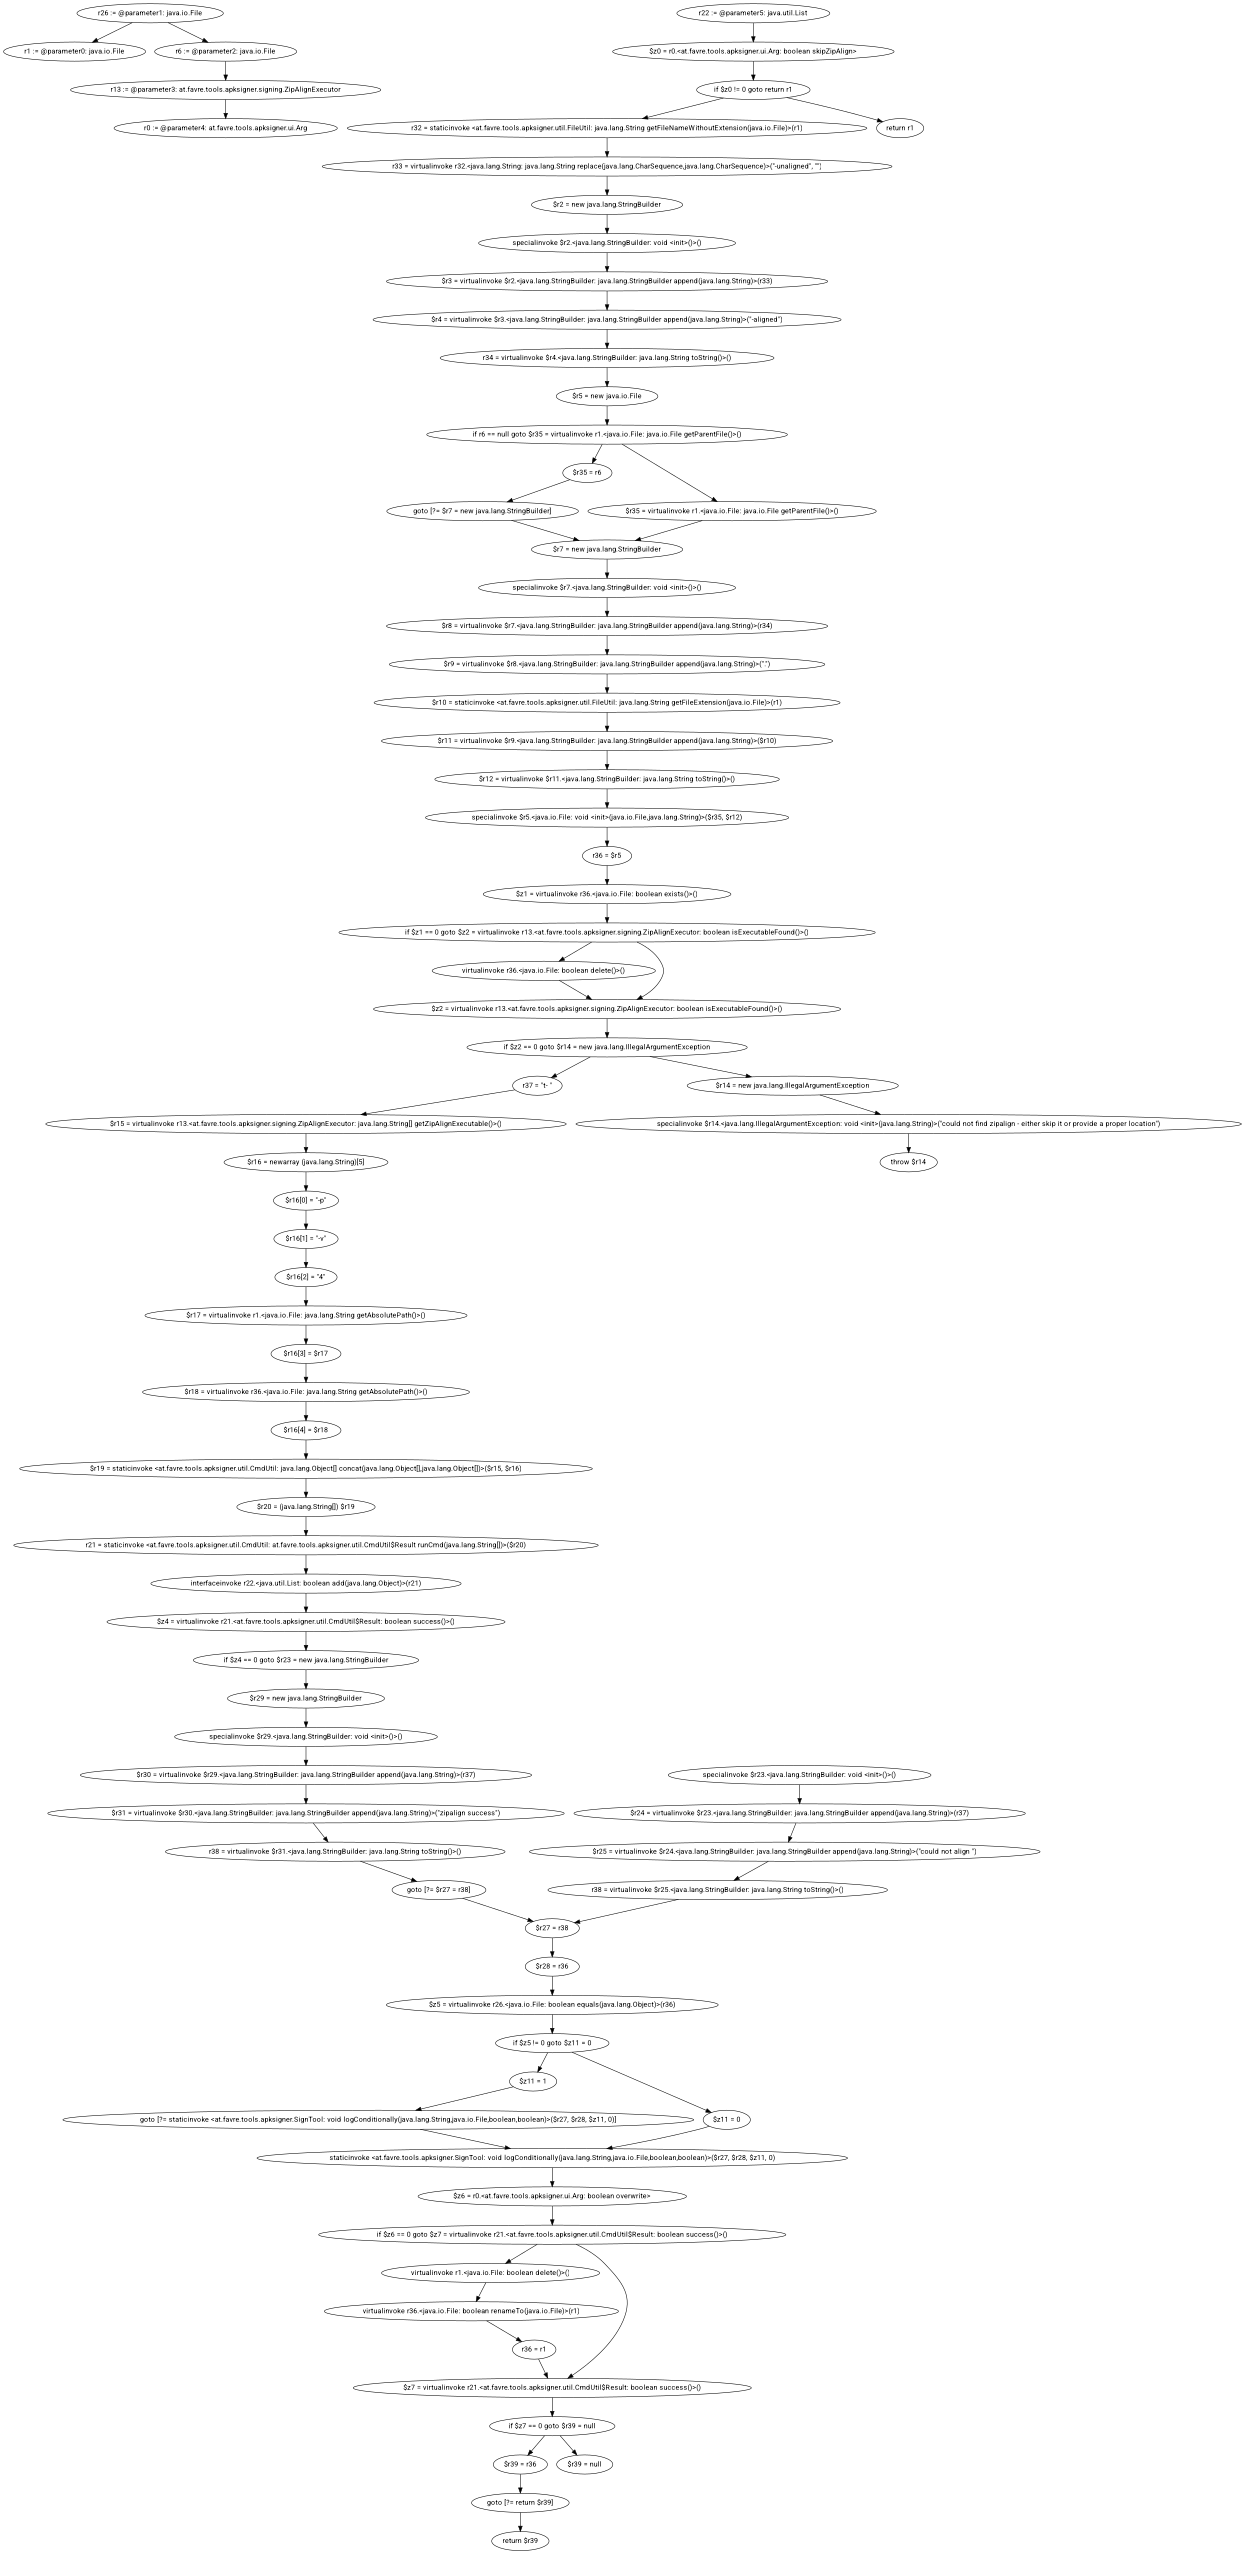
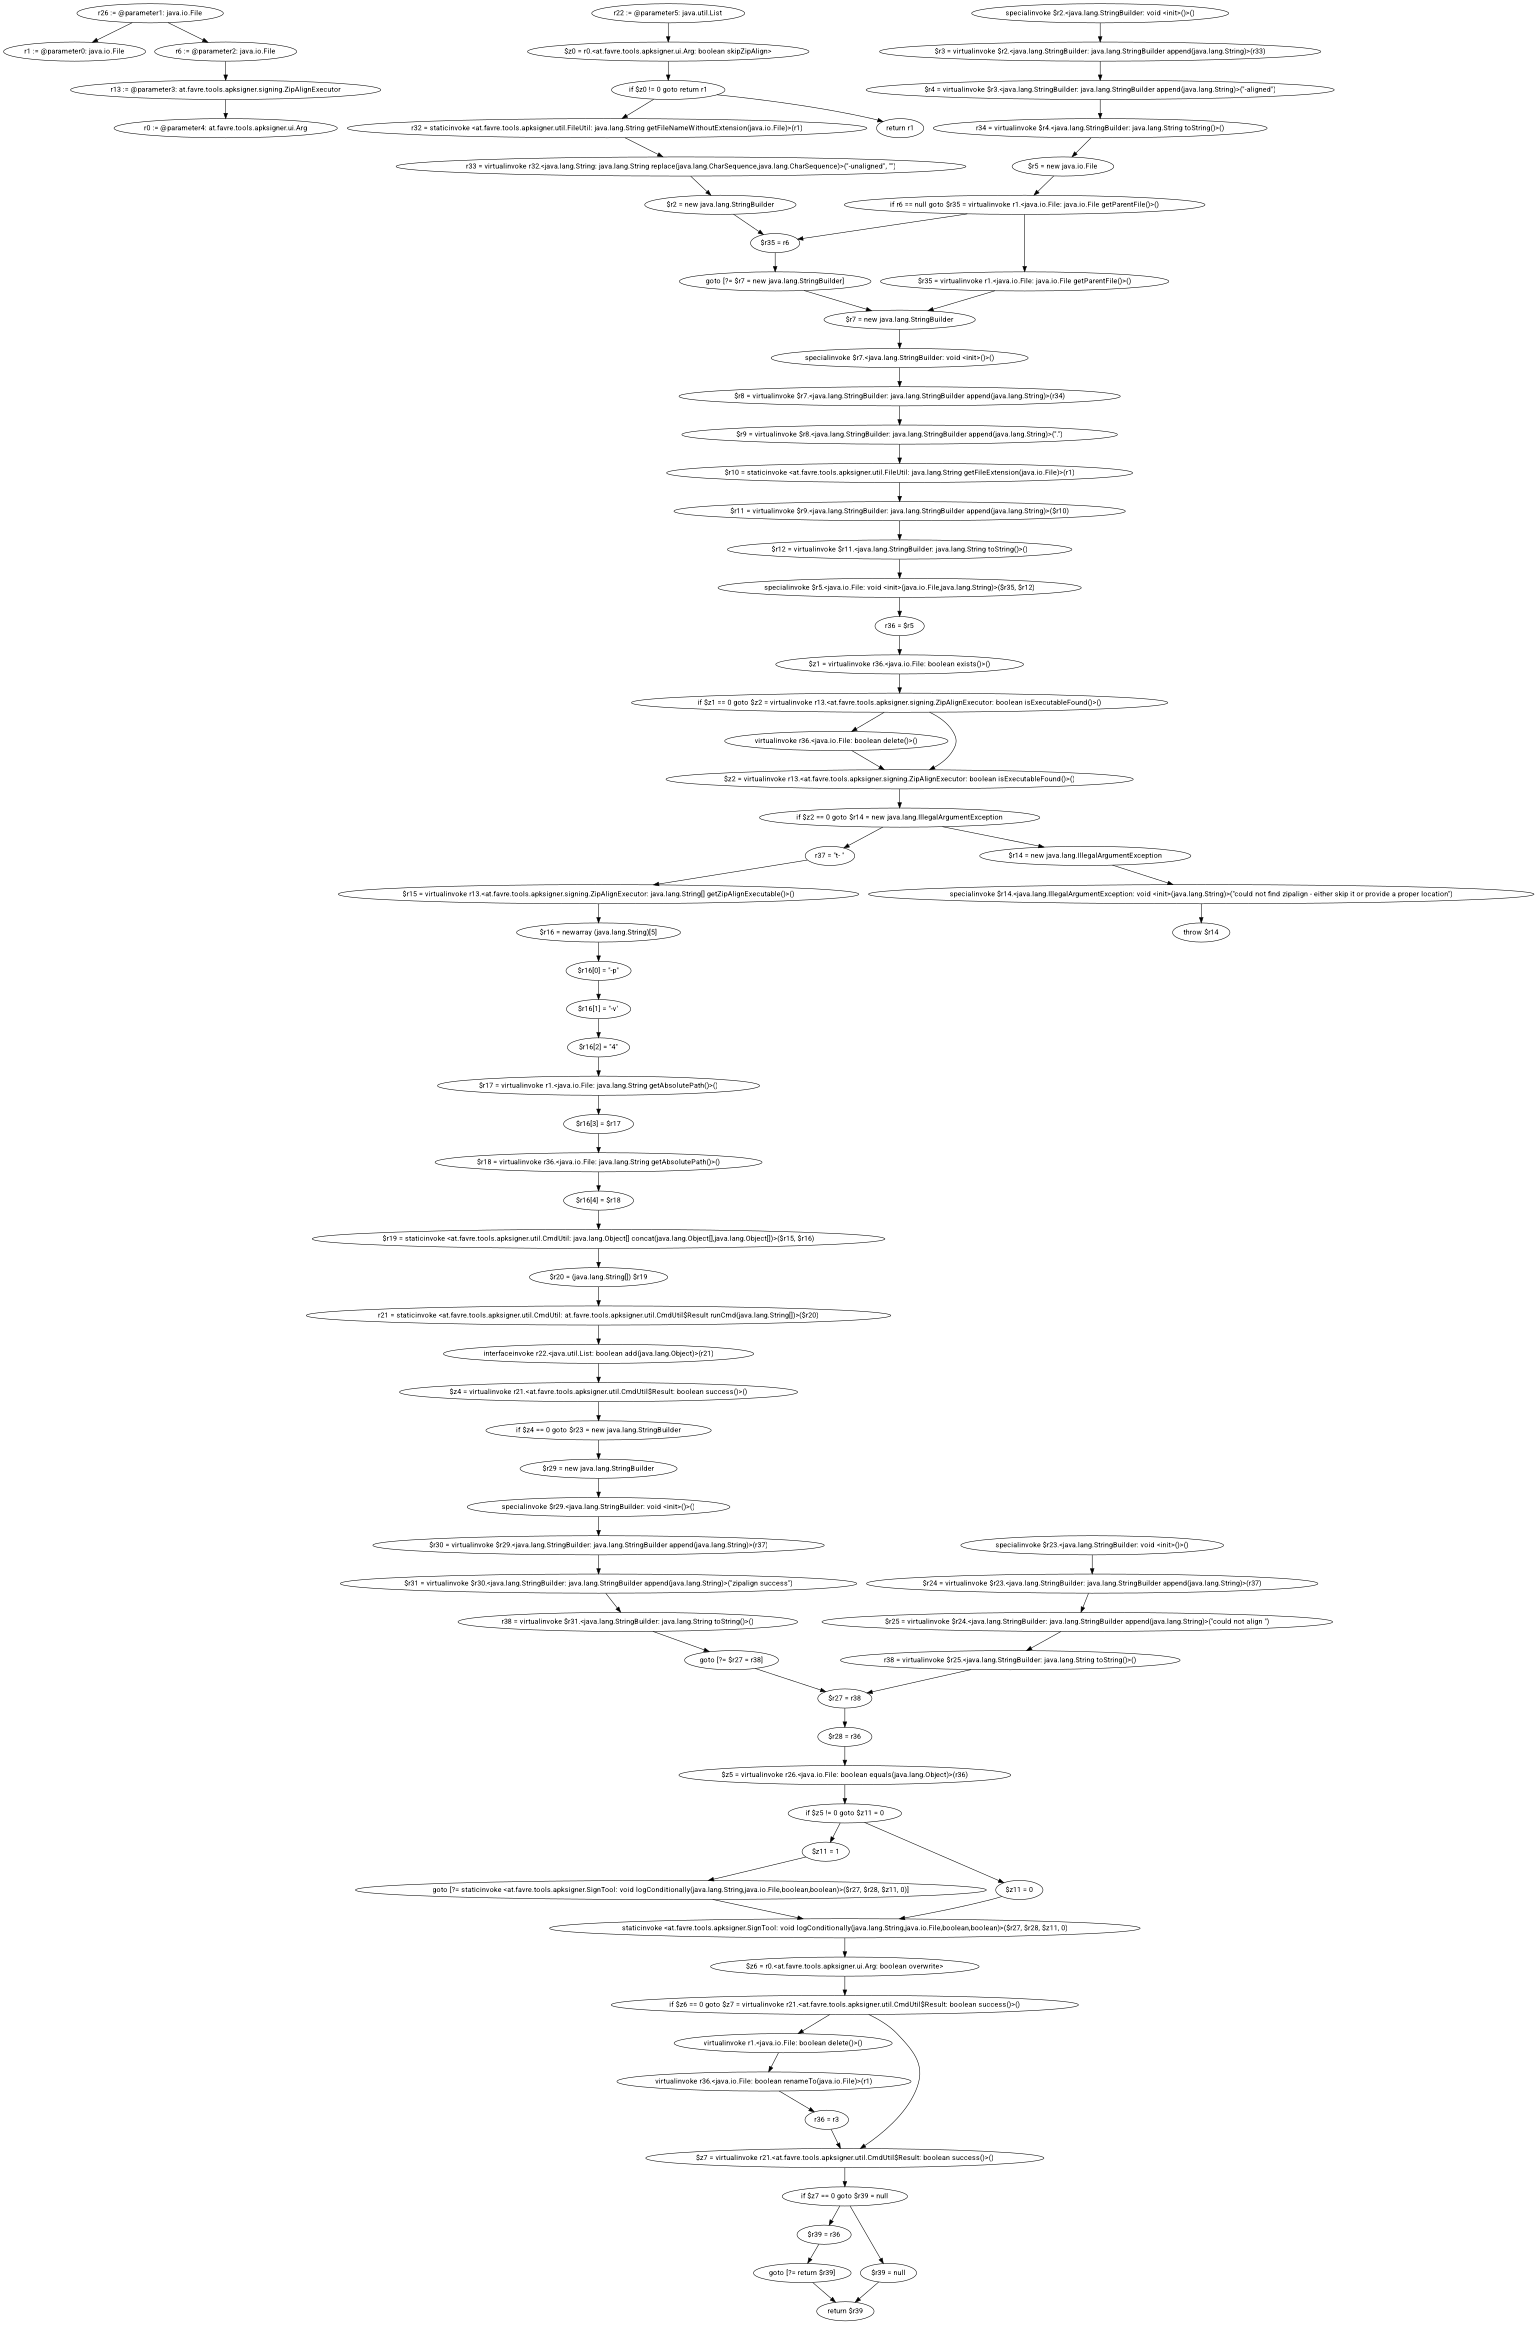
(607, 221) -> (746, 223)
none -> (869, 2290)
(534, 2350) -> (827, 2120)
